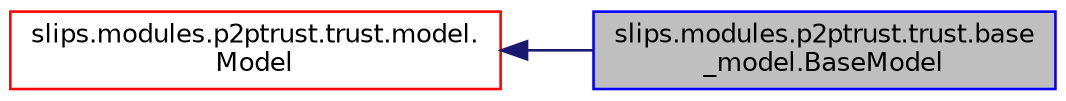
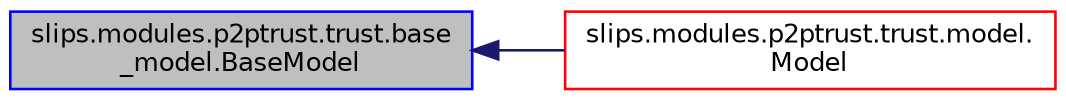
(560, 50) -> (532, 50)
